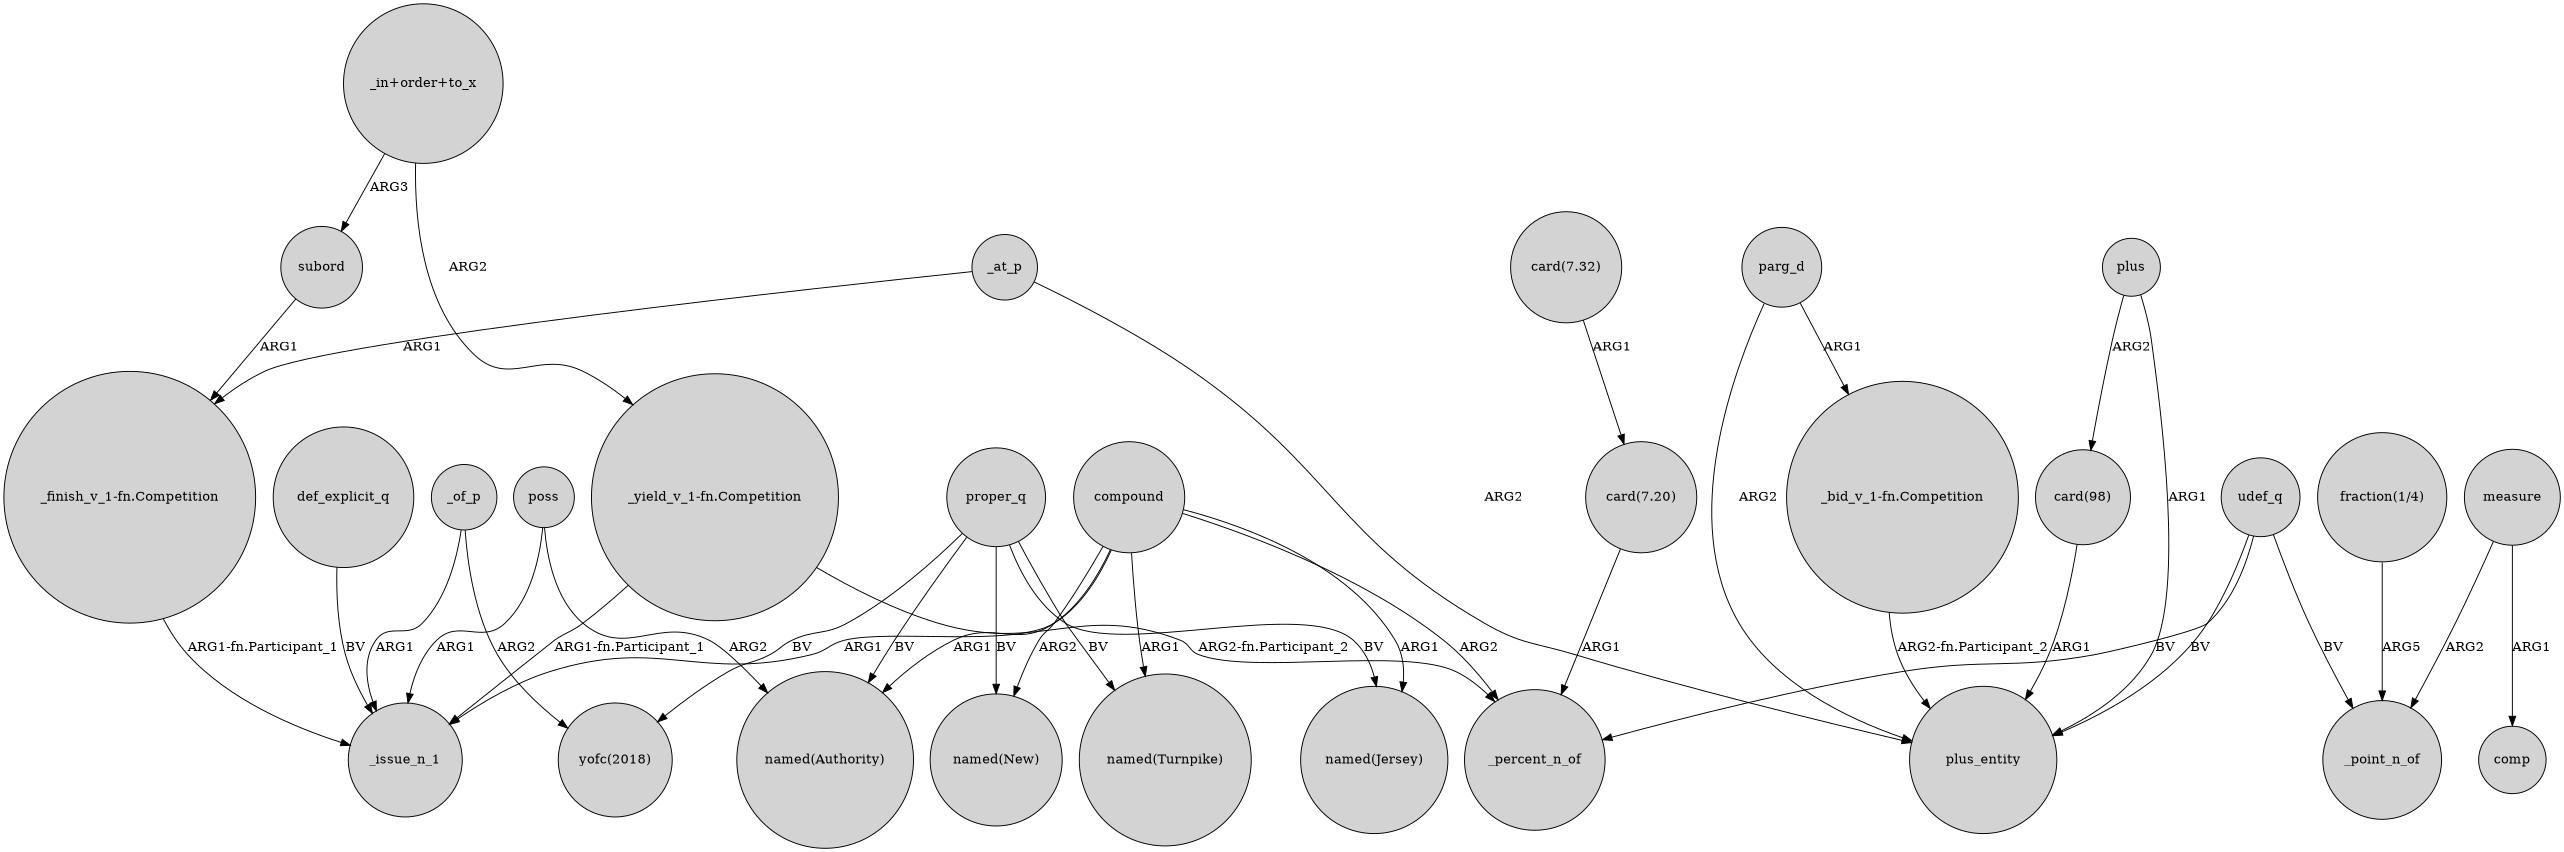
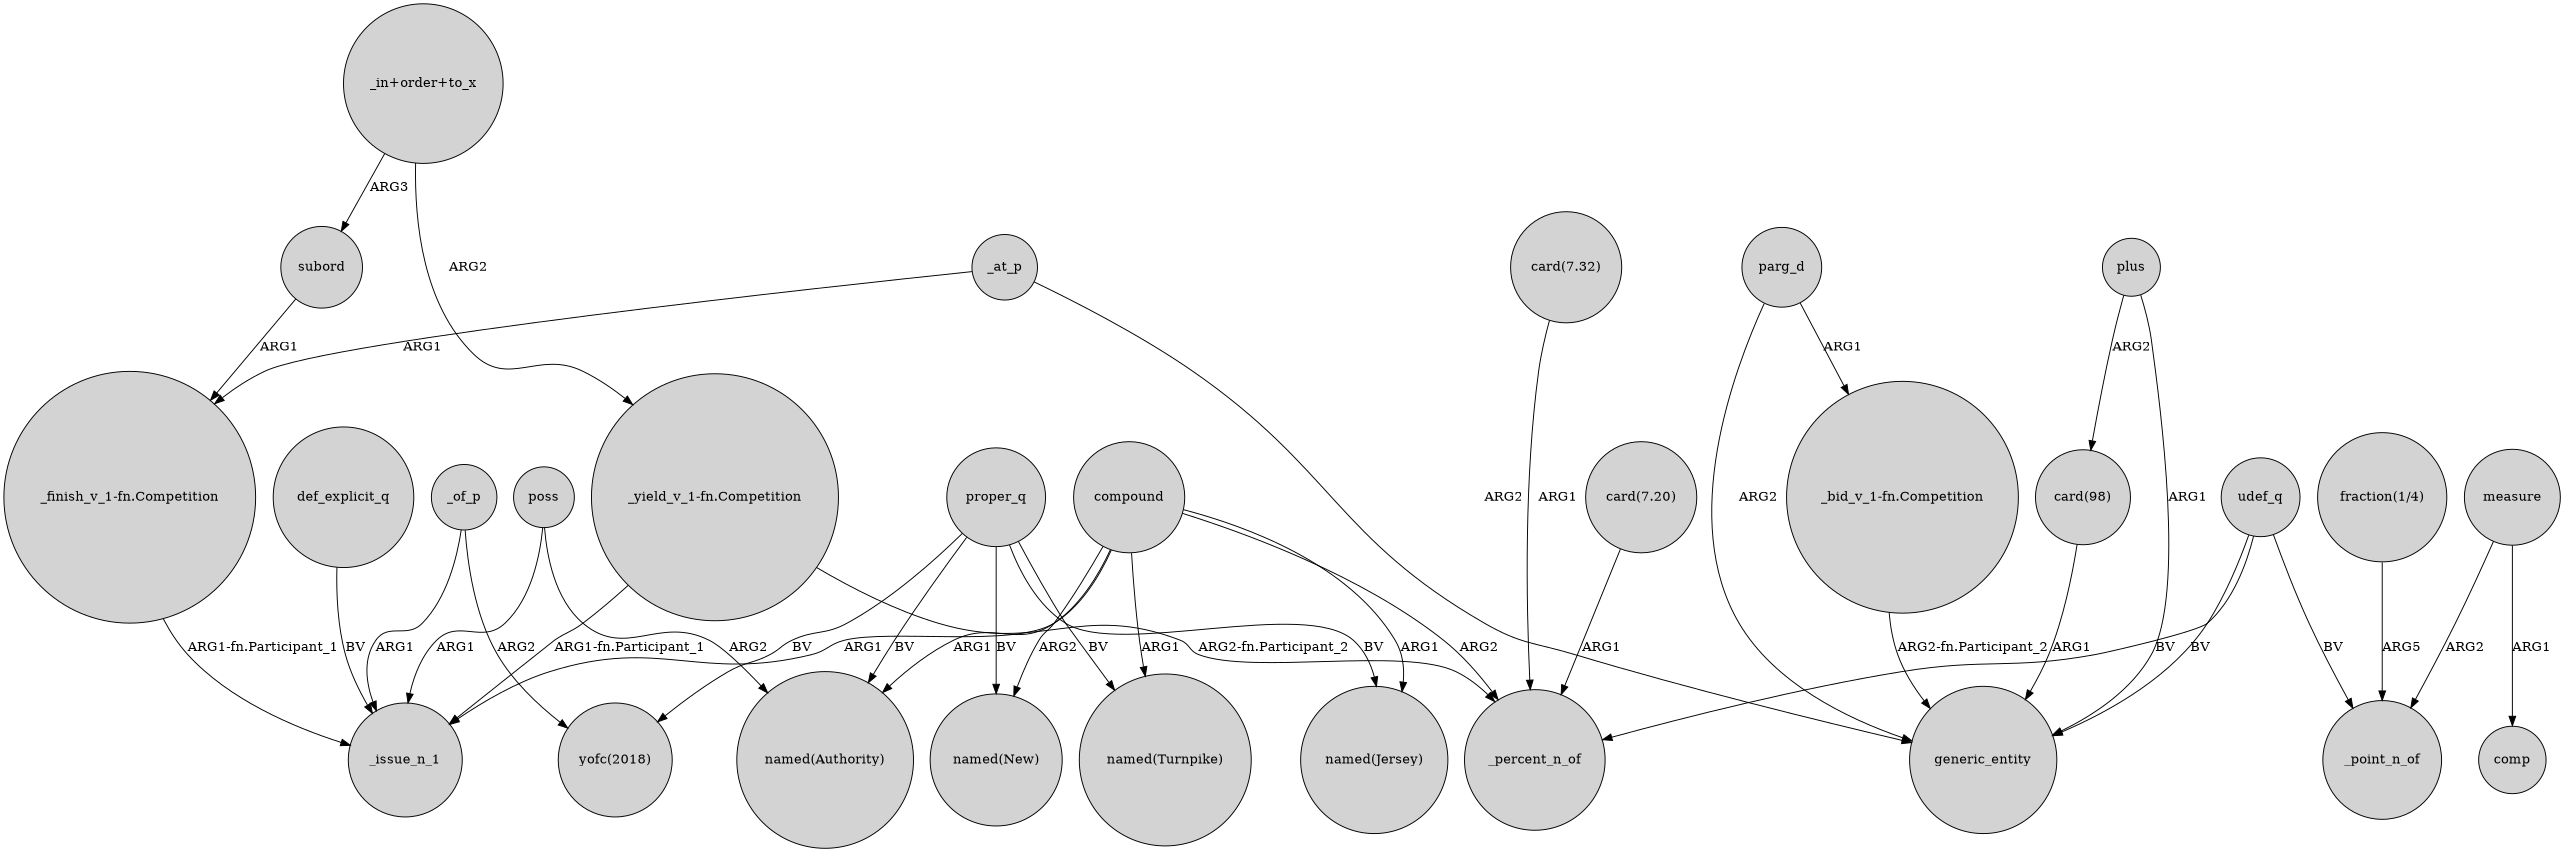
(1602, 377) -> (1528, 499)
(1983, 760) -> (1983, 760)
